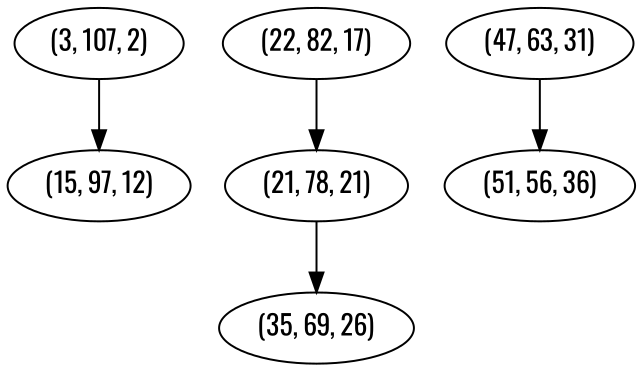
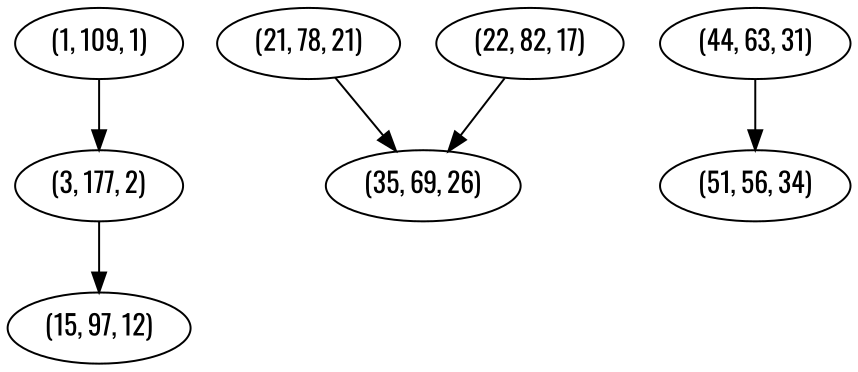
none -> (99, 43)
(99, 43) -> (99, 186)
(540, 43) -> (755, 43)
(317, 105) -> (483, 107)
(540, 186) -> (755, 186)
